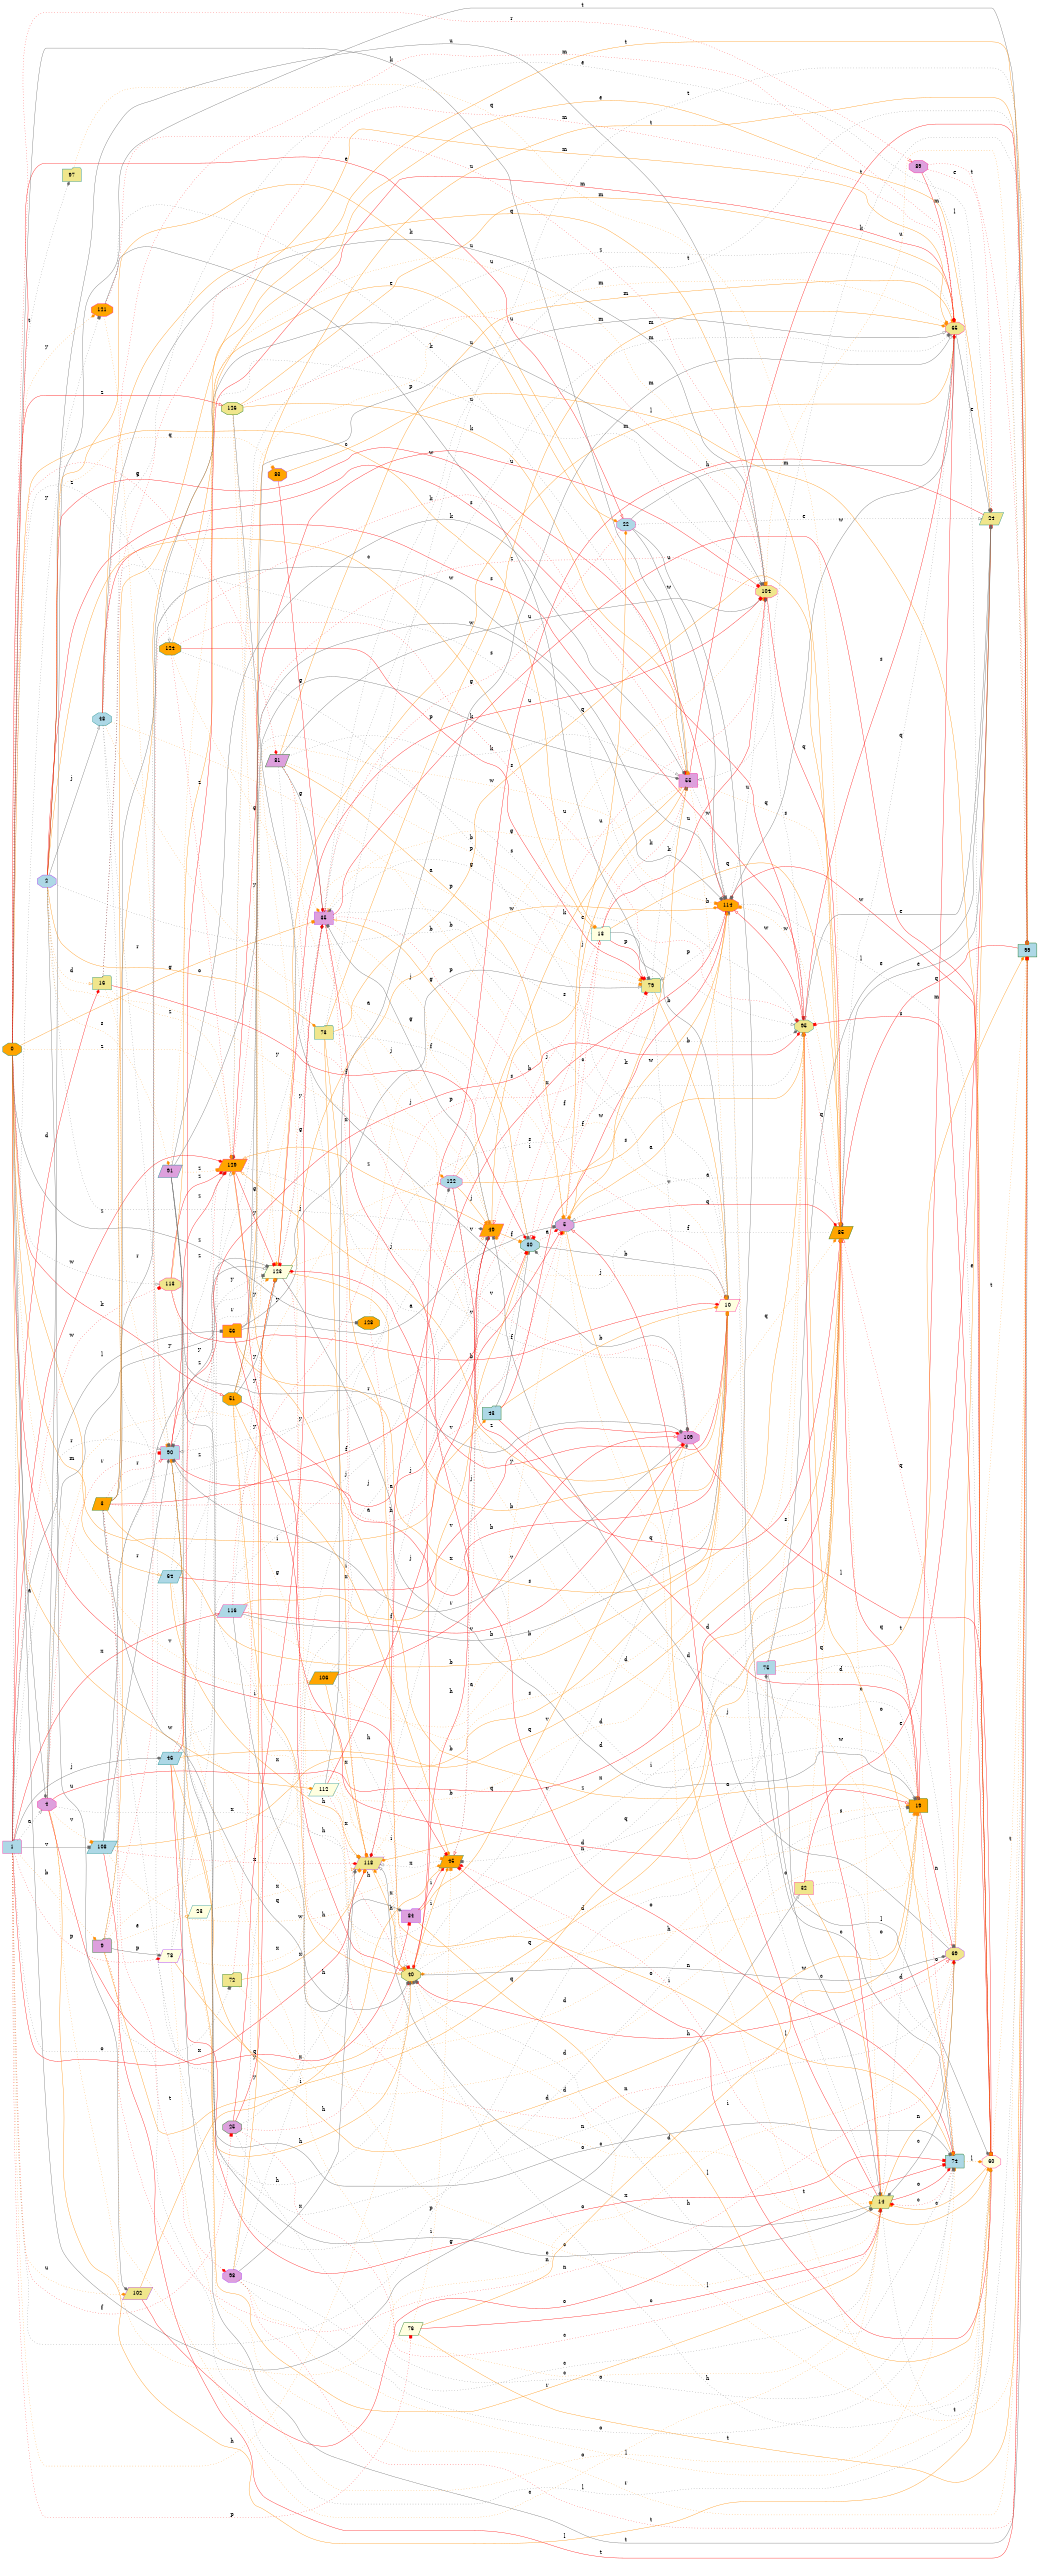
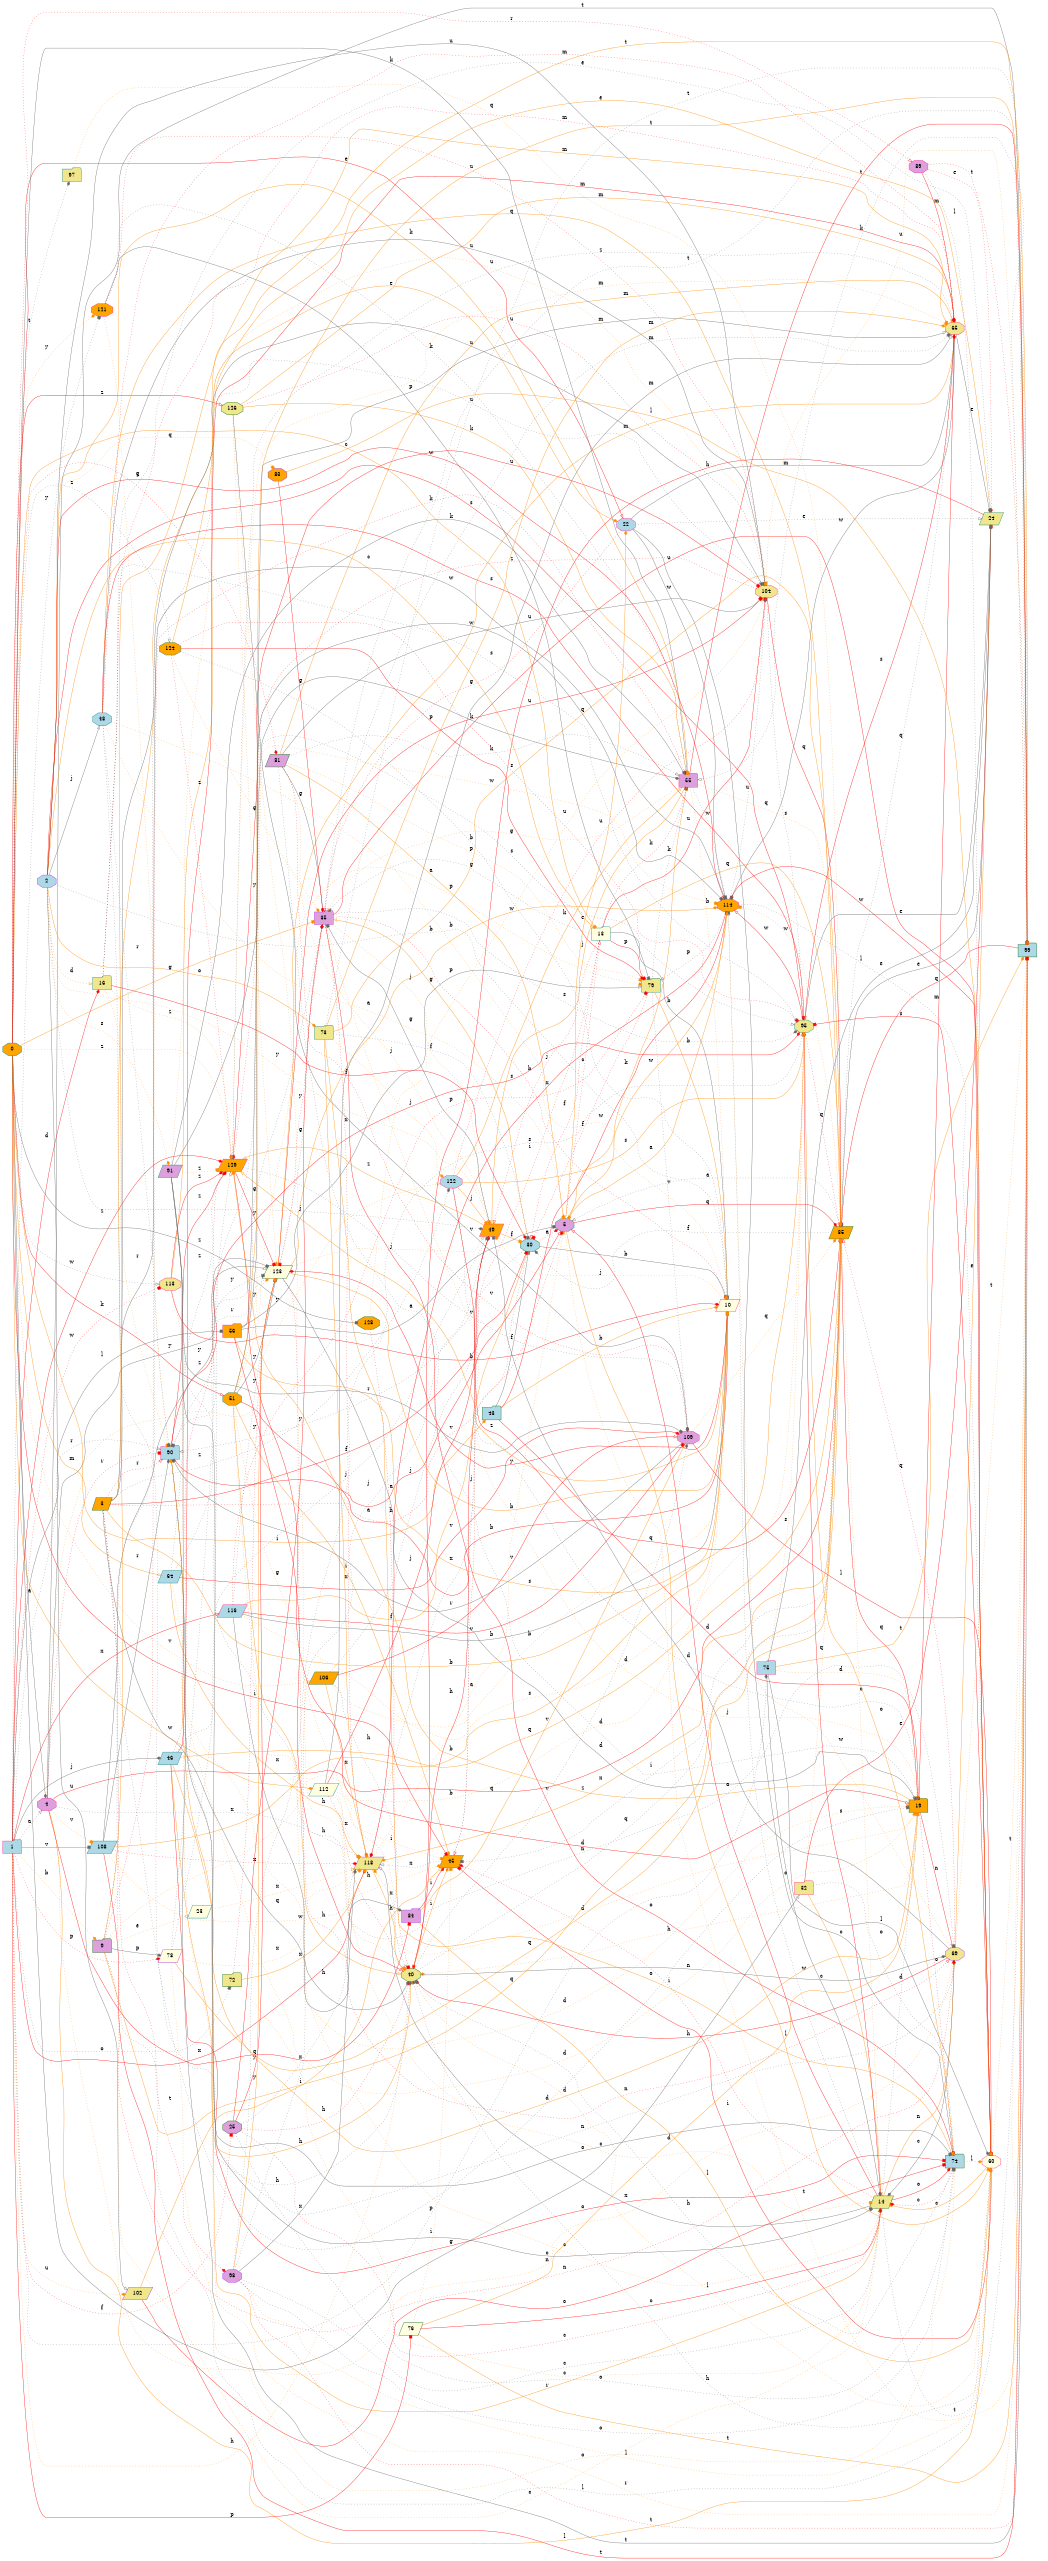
(59, 1665) -> (59, 1665)
(26, 2424) -> (26, 2424)
